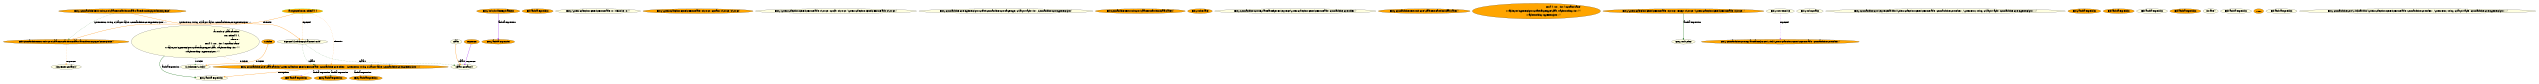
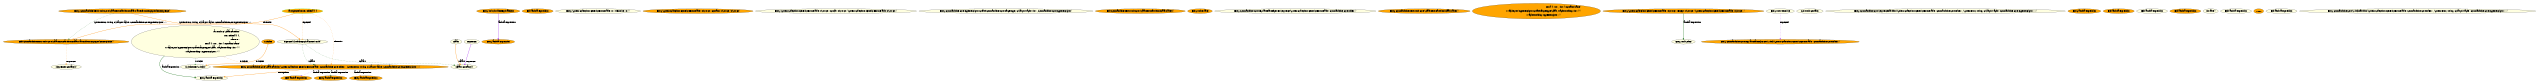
(1810, 11) -> (1810, 11)
(472, 42) -> (472, 42)
